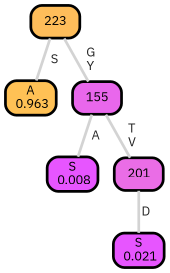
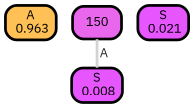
(55, 22) -> none
(97, 98) -> (97, 23)
(139, 174) -> none
